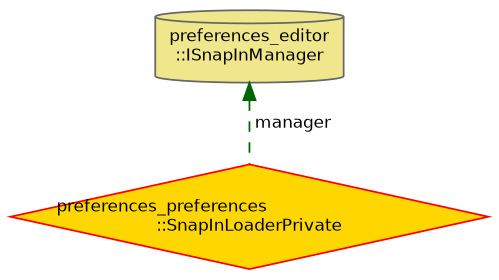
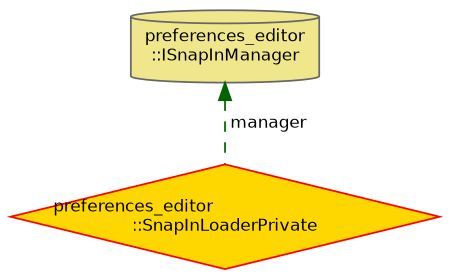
(249, 217) -> (225, 217)
